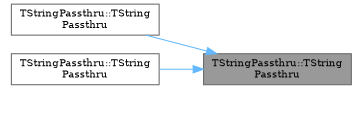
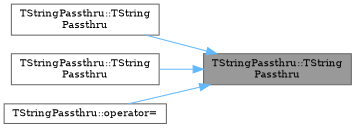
none -> (85, 114)
